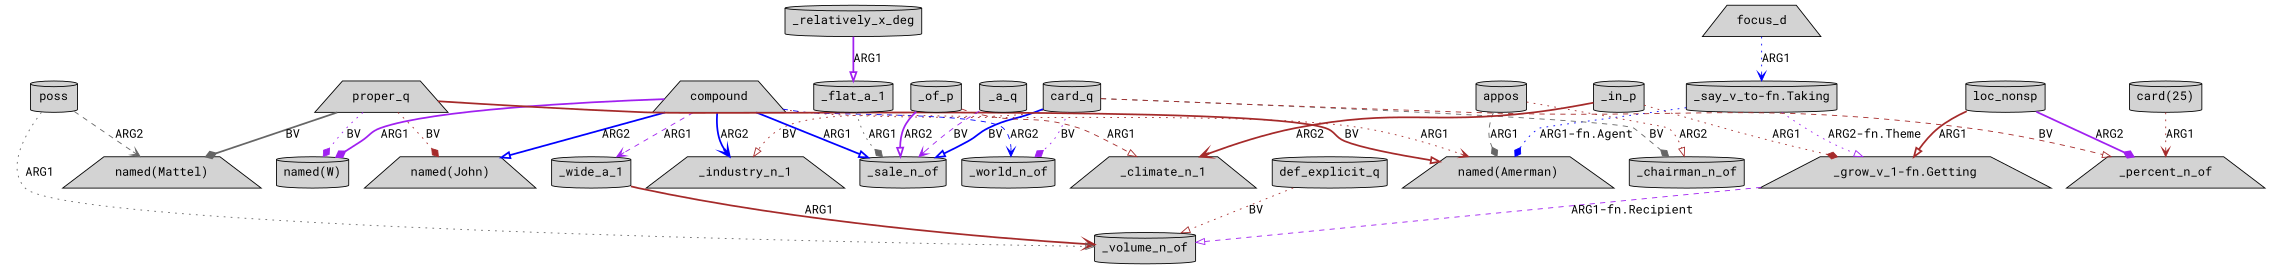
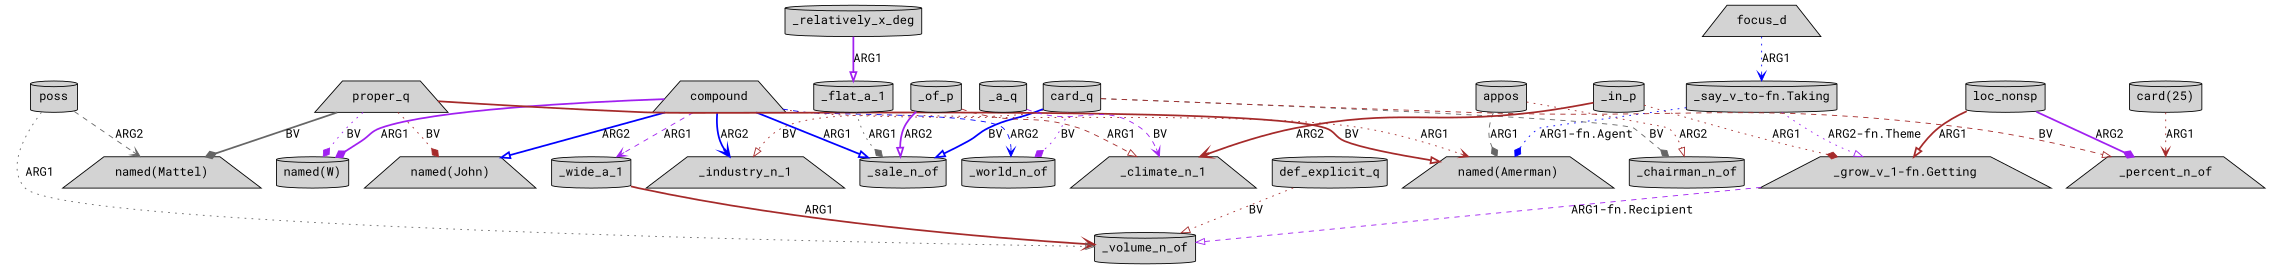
(951, 130) -> (1132, 123)
